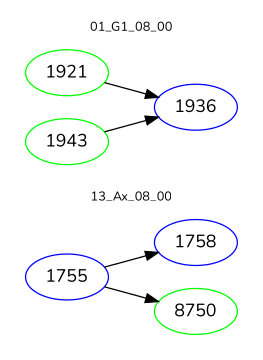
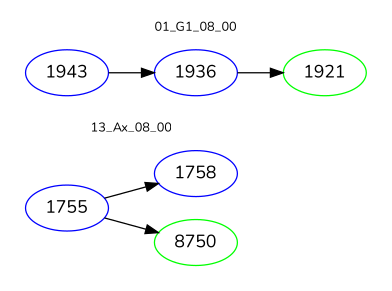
(125, 88) -> (254, 73)
(67, 142) -> (67, 73)
